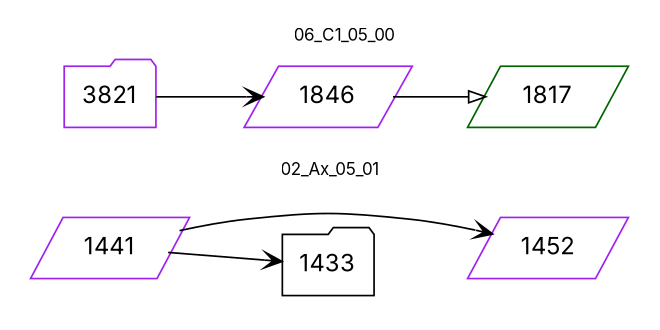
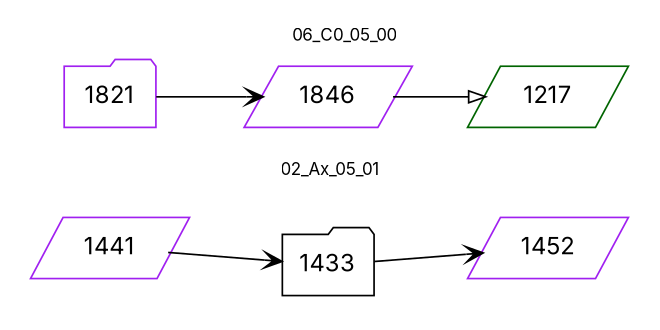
(345, 37) -> (345, 37)
(110, 97) -> (110, 97)
(548, 97) -> (548, 97)
(327, 214) -> (420, 258)
